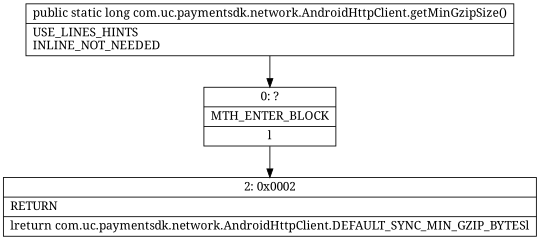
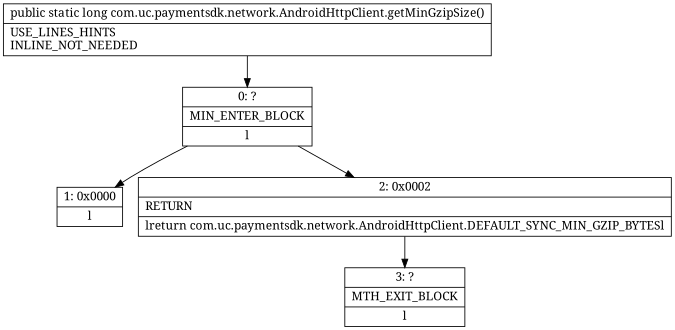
(270, 116) -> (247, 116)
none -> (90, 207)
none -> (405, 297)
